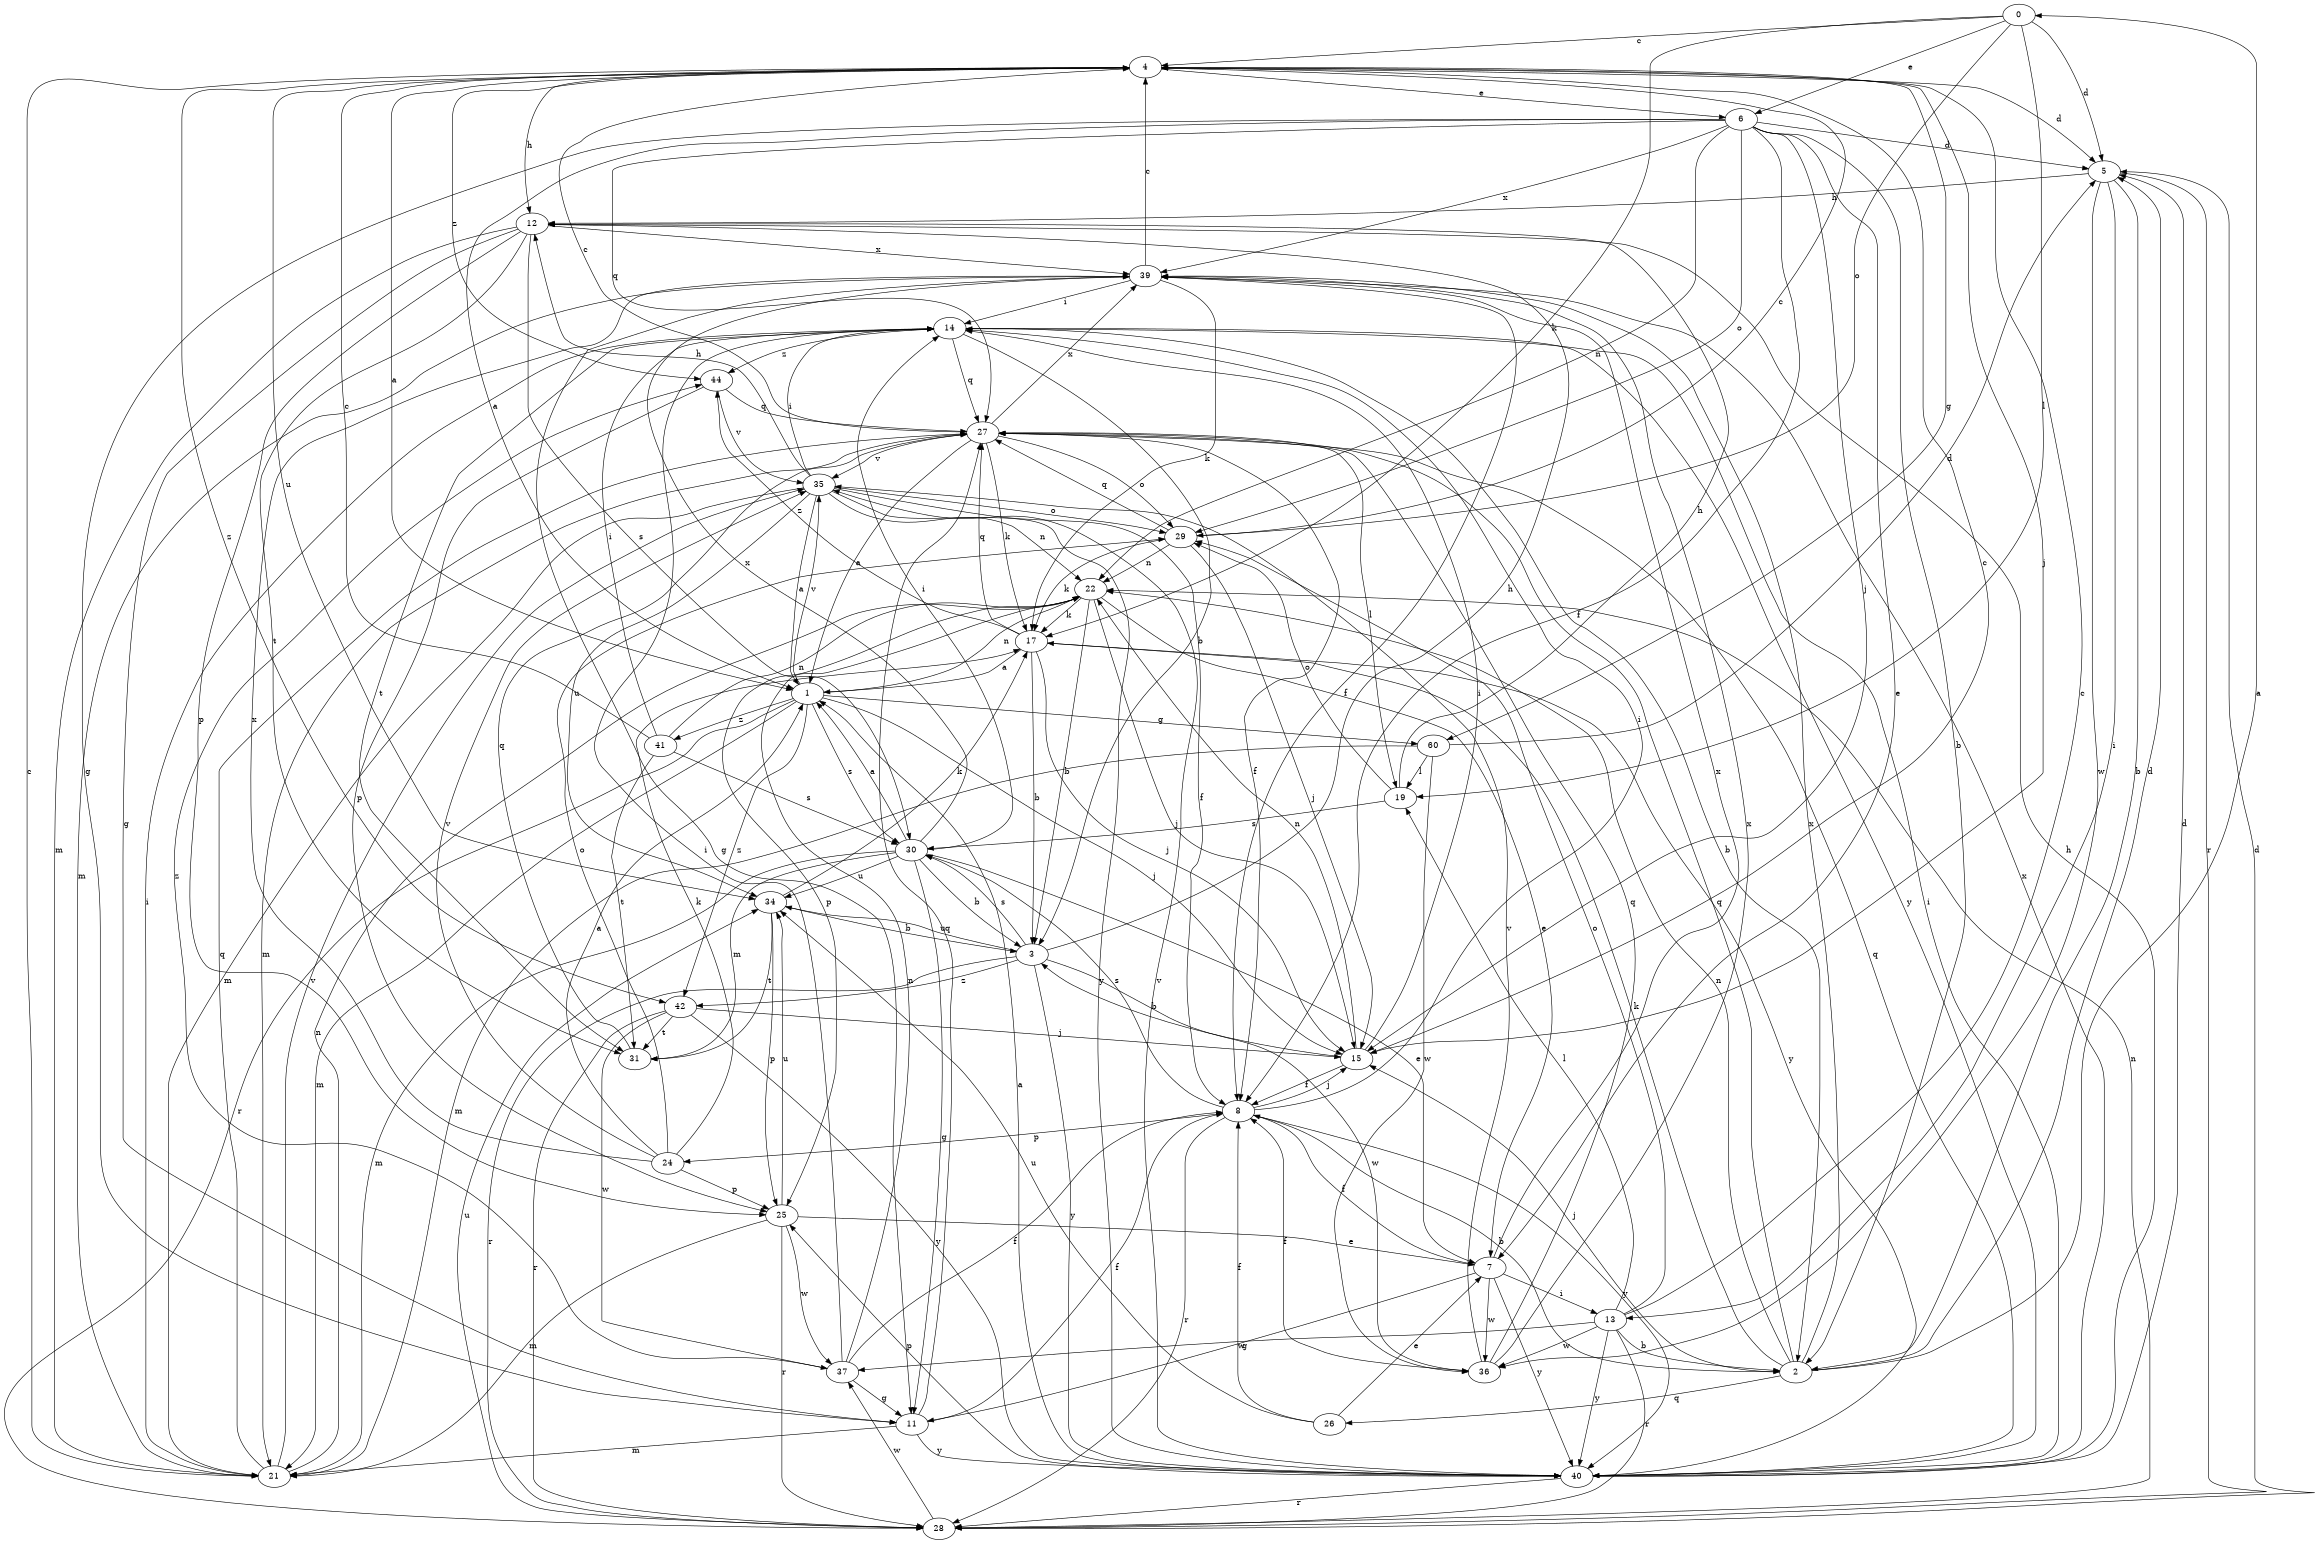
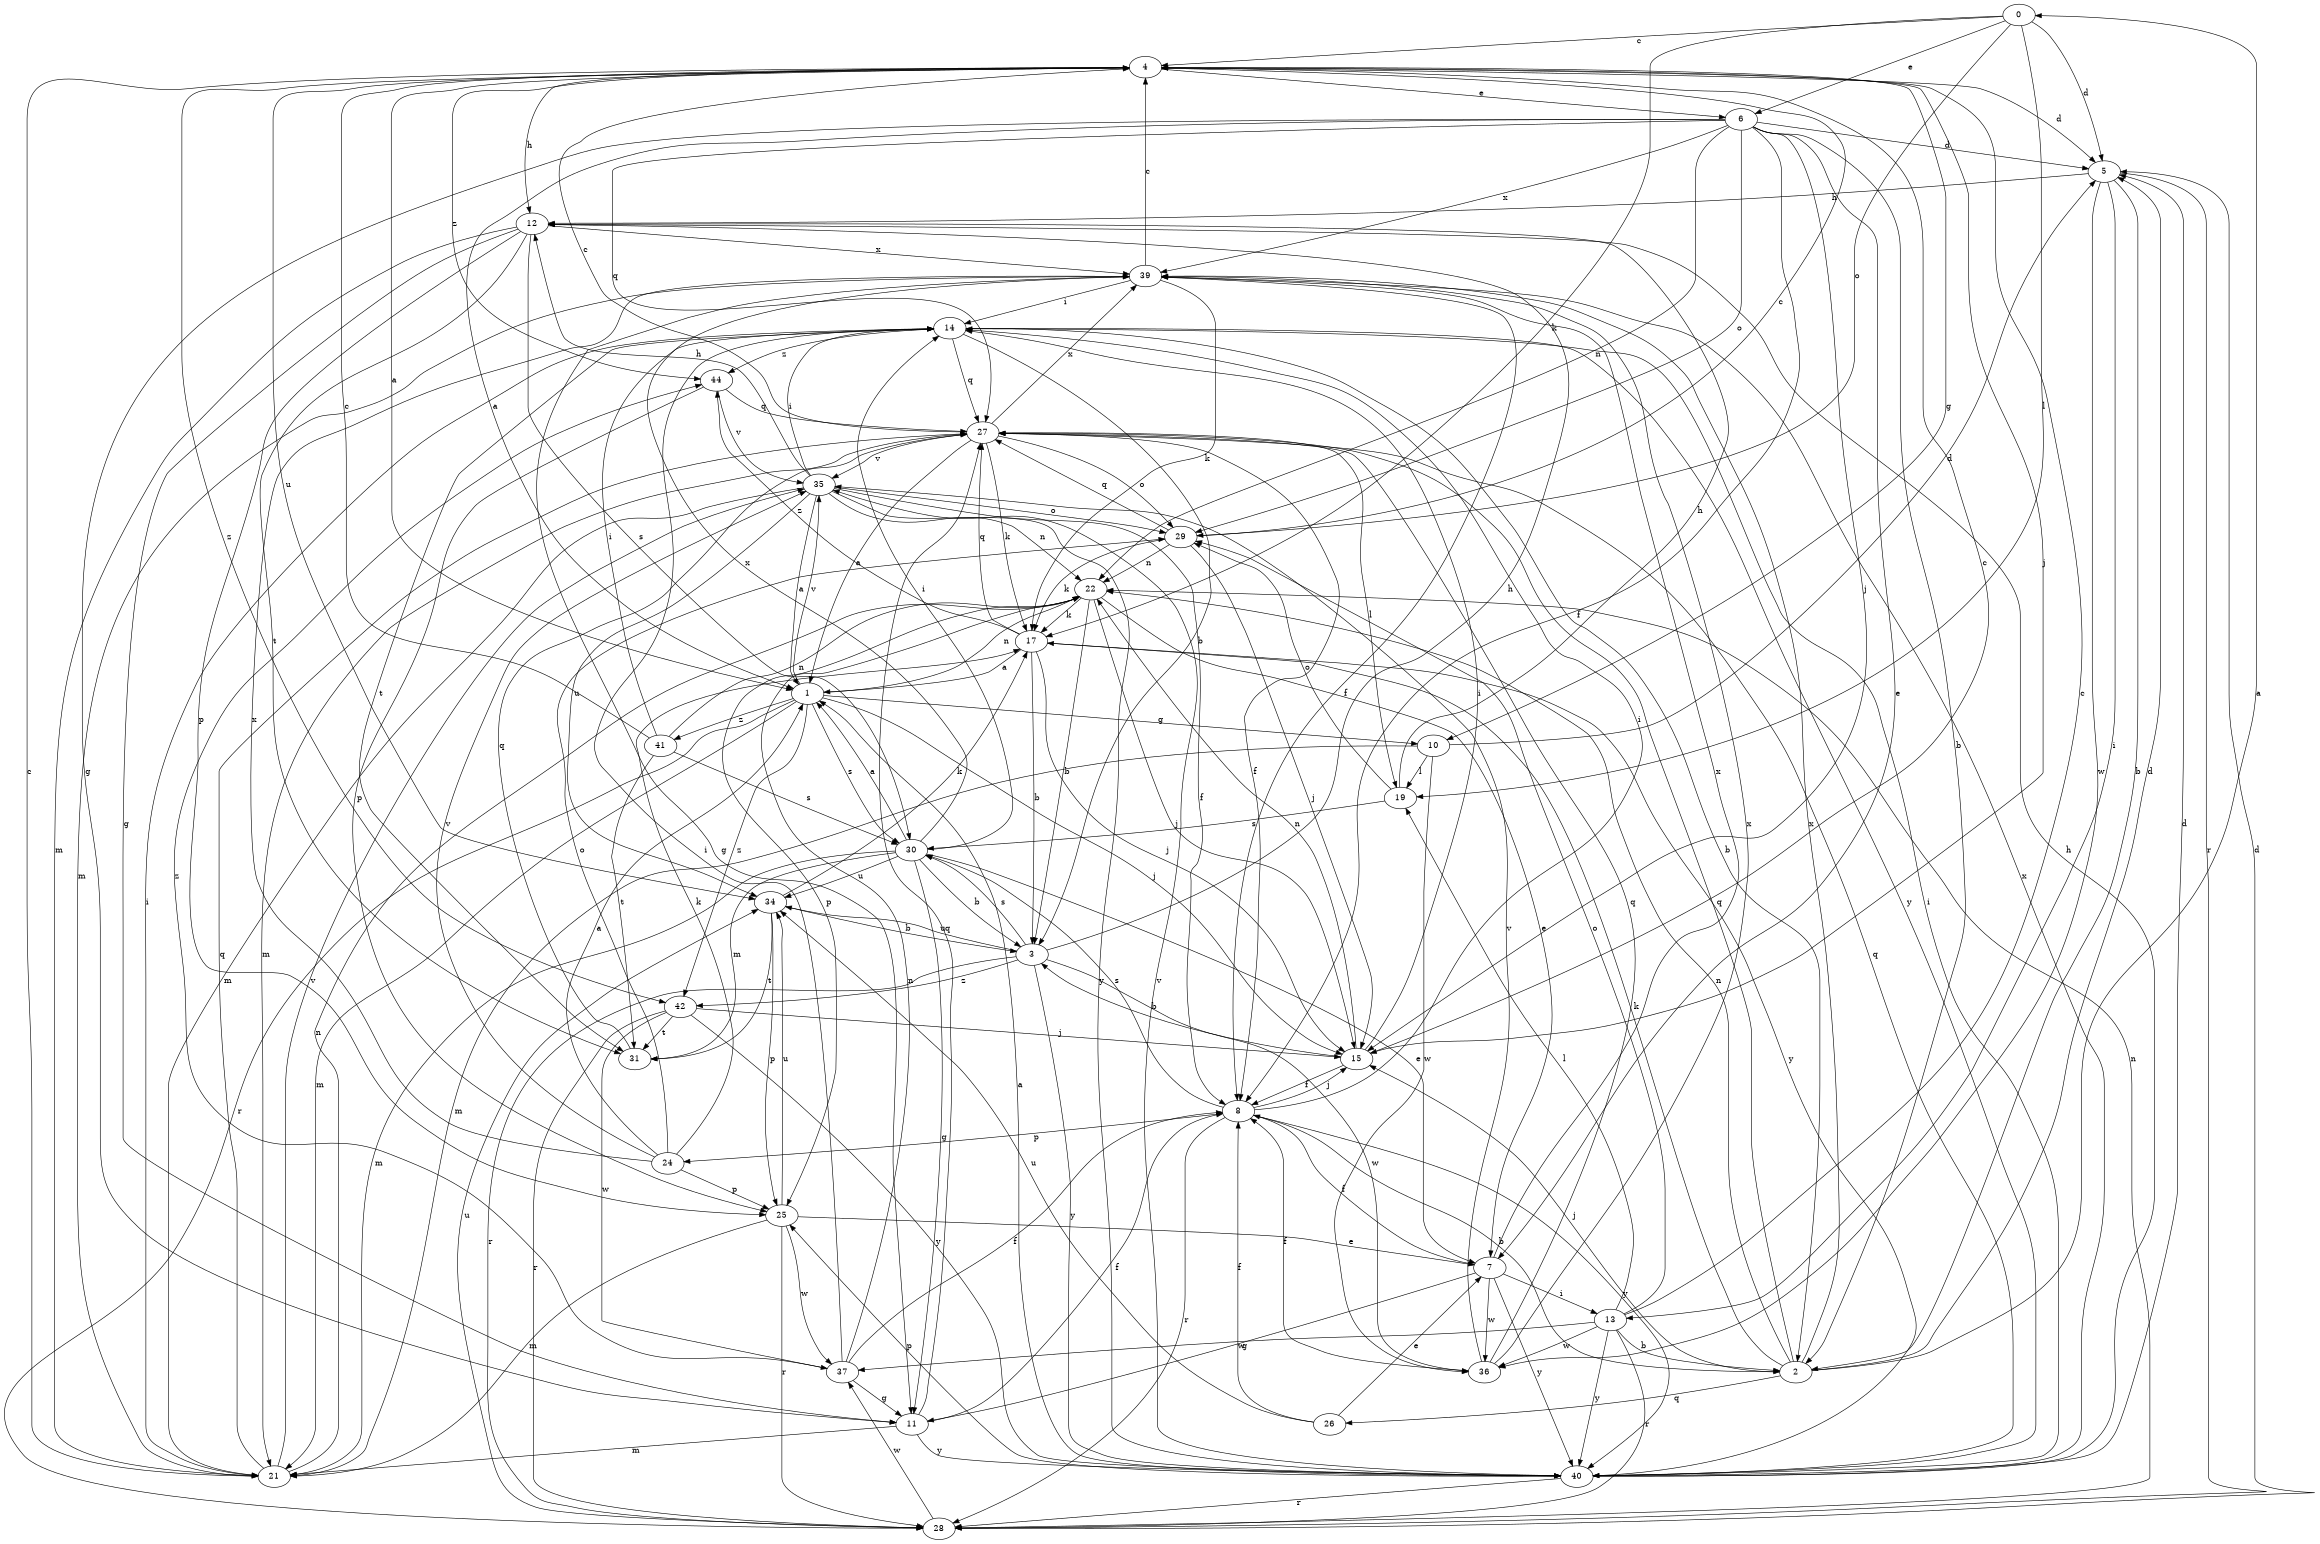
(1433, 746) -> (1433, 746)
